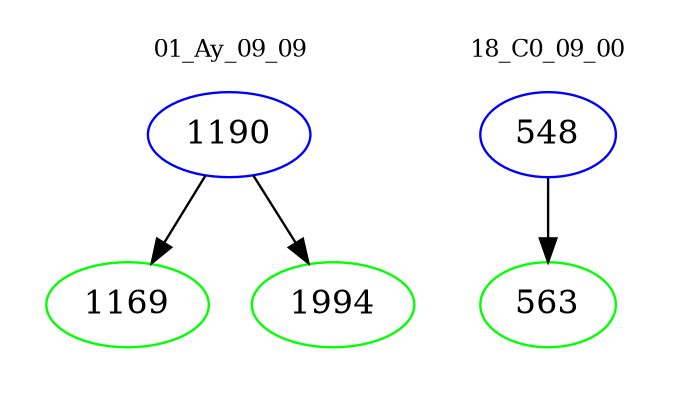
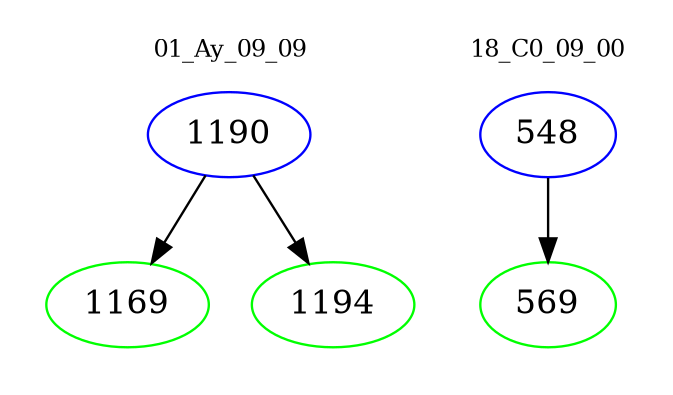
(333, 305) -> (333, 305)
(548, 305) -> (548, 305)
